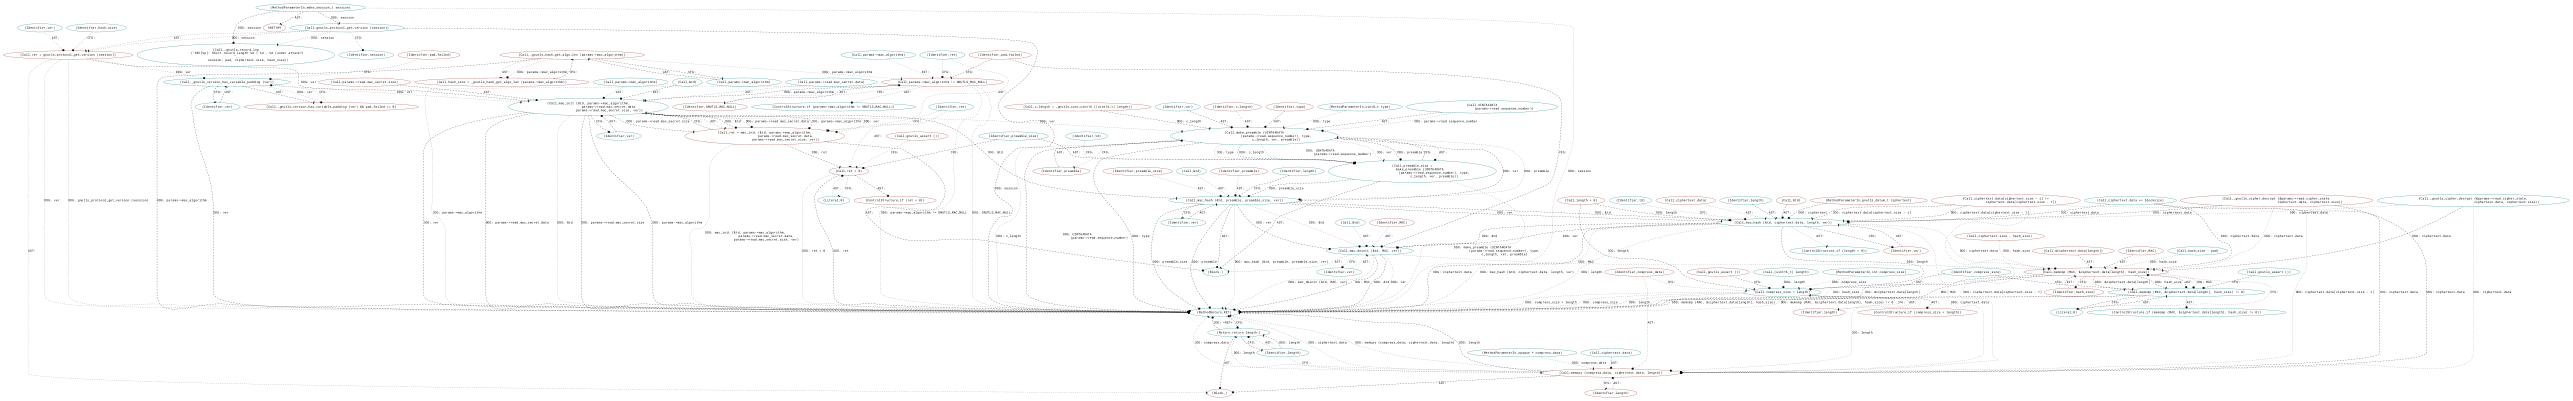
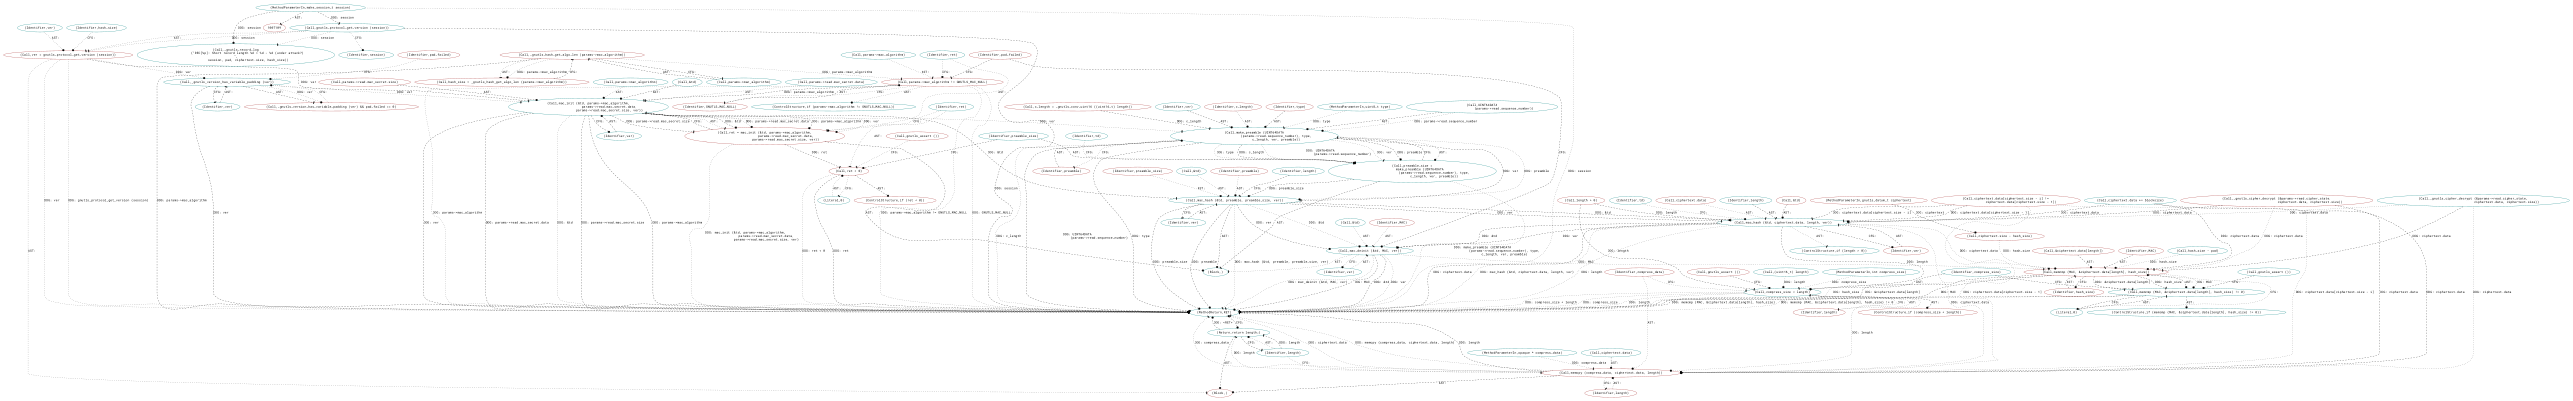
(1807, 208) -> (1934, 222)
